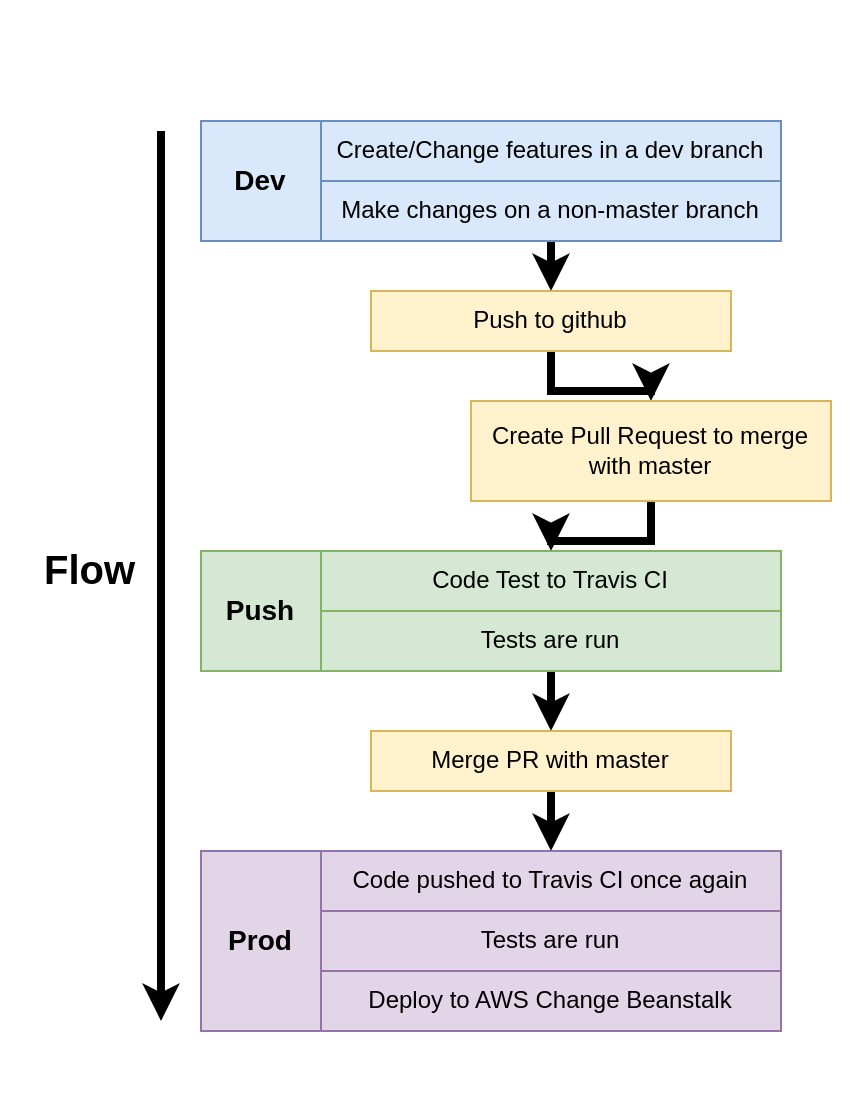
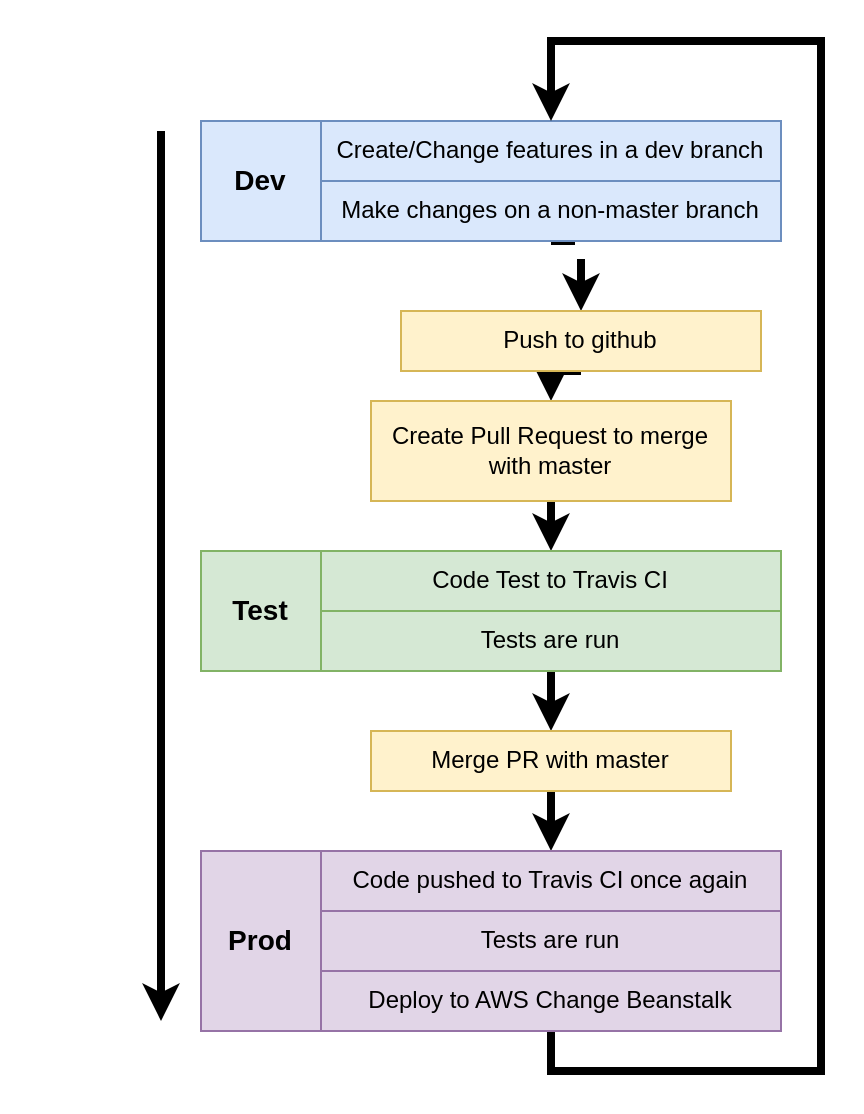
(551, 321) -> (581, 341)
(651, 451) -> (551, 451)
none -> (821, 548)
(101, 561) -> none
(261, 611) -> (261, 611)
